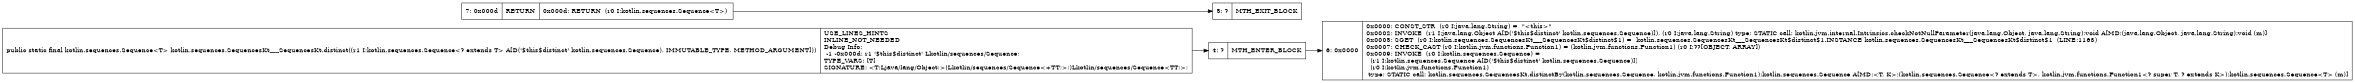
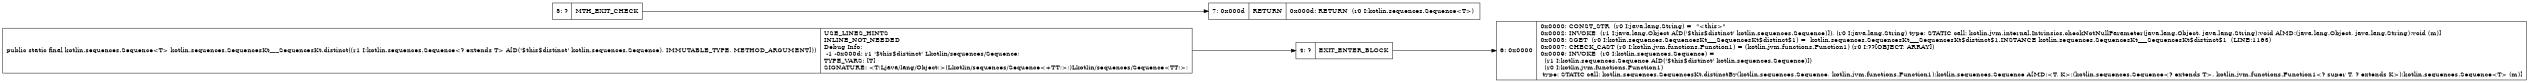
(971, 11) -> (923, 11)
(1267, 11) -> (607, 11)
(1267, 50) -> (1354, 50)
